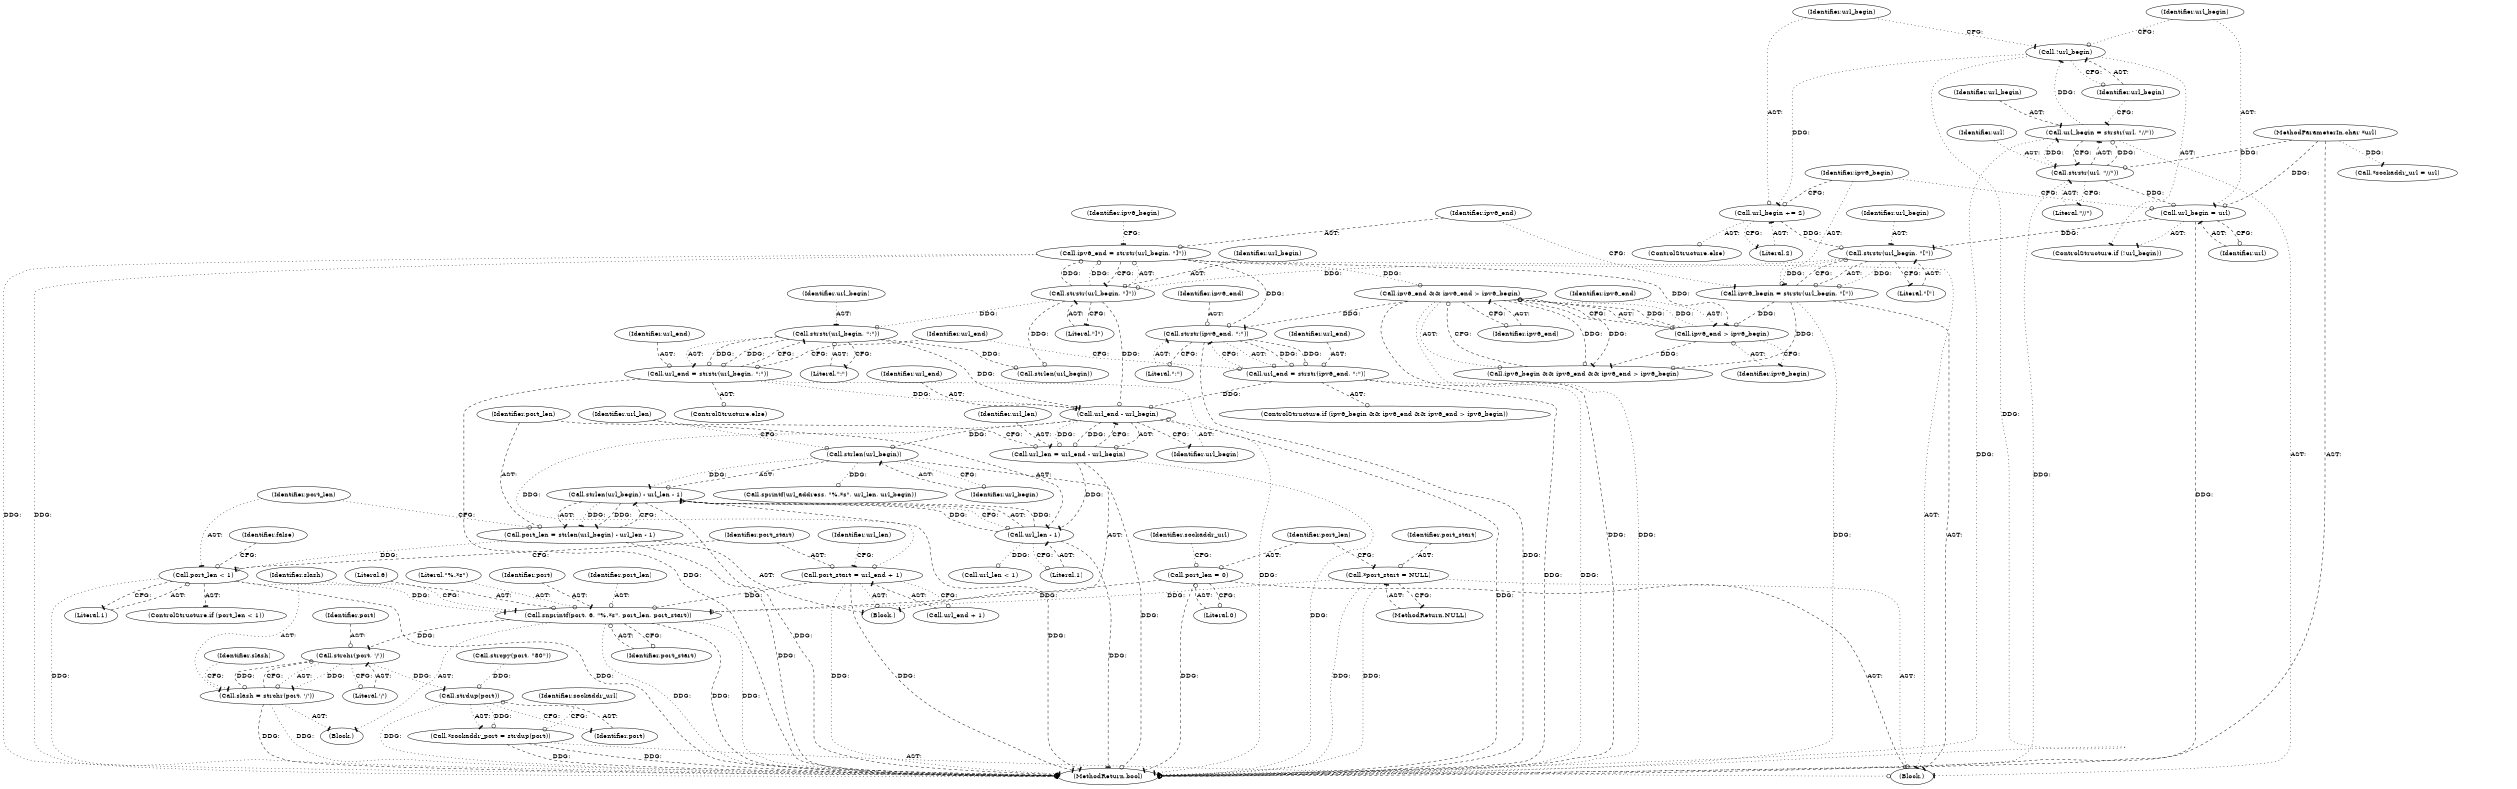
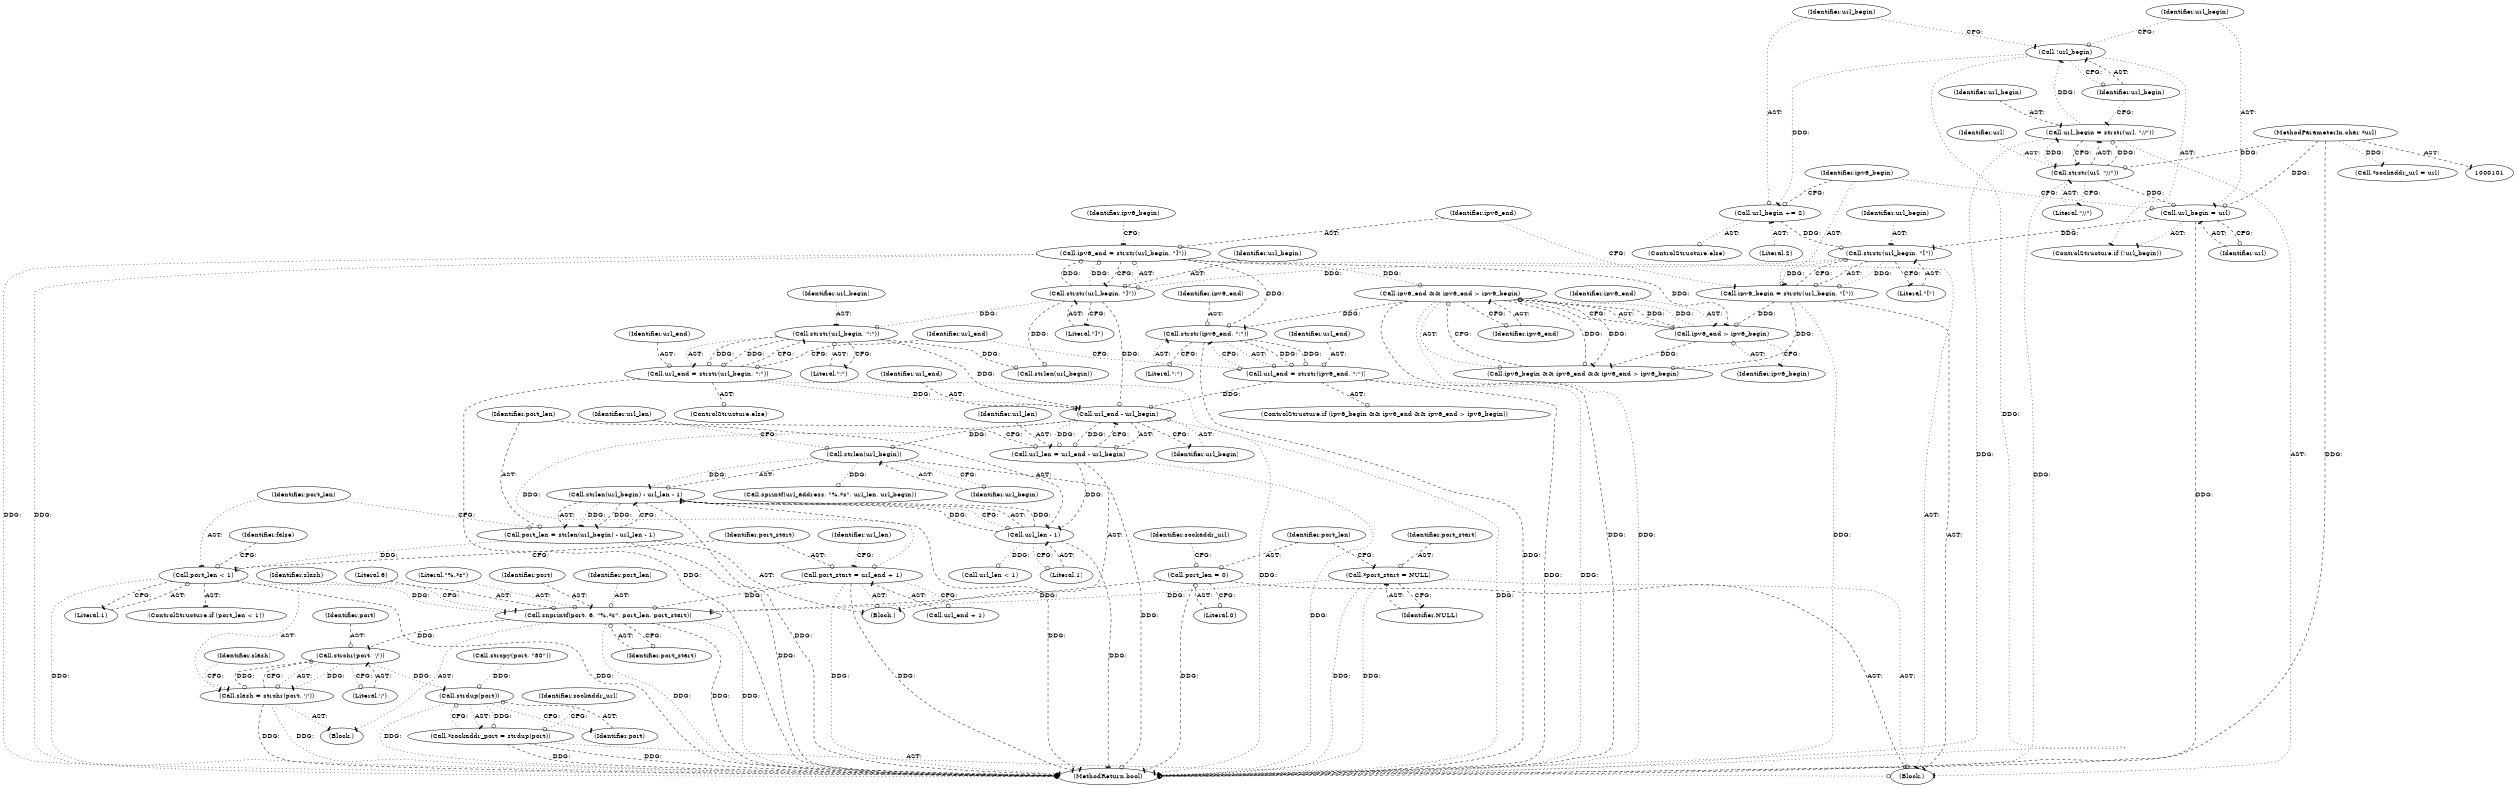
none -> (2490, 173)
(1744, 234) -> none
(2335, 455) -> (2335, 455)
(1430, 616) -> (1430, 616)
(1496, 625) -> (1496, 625)
none -> (451, 719)
